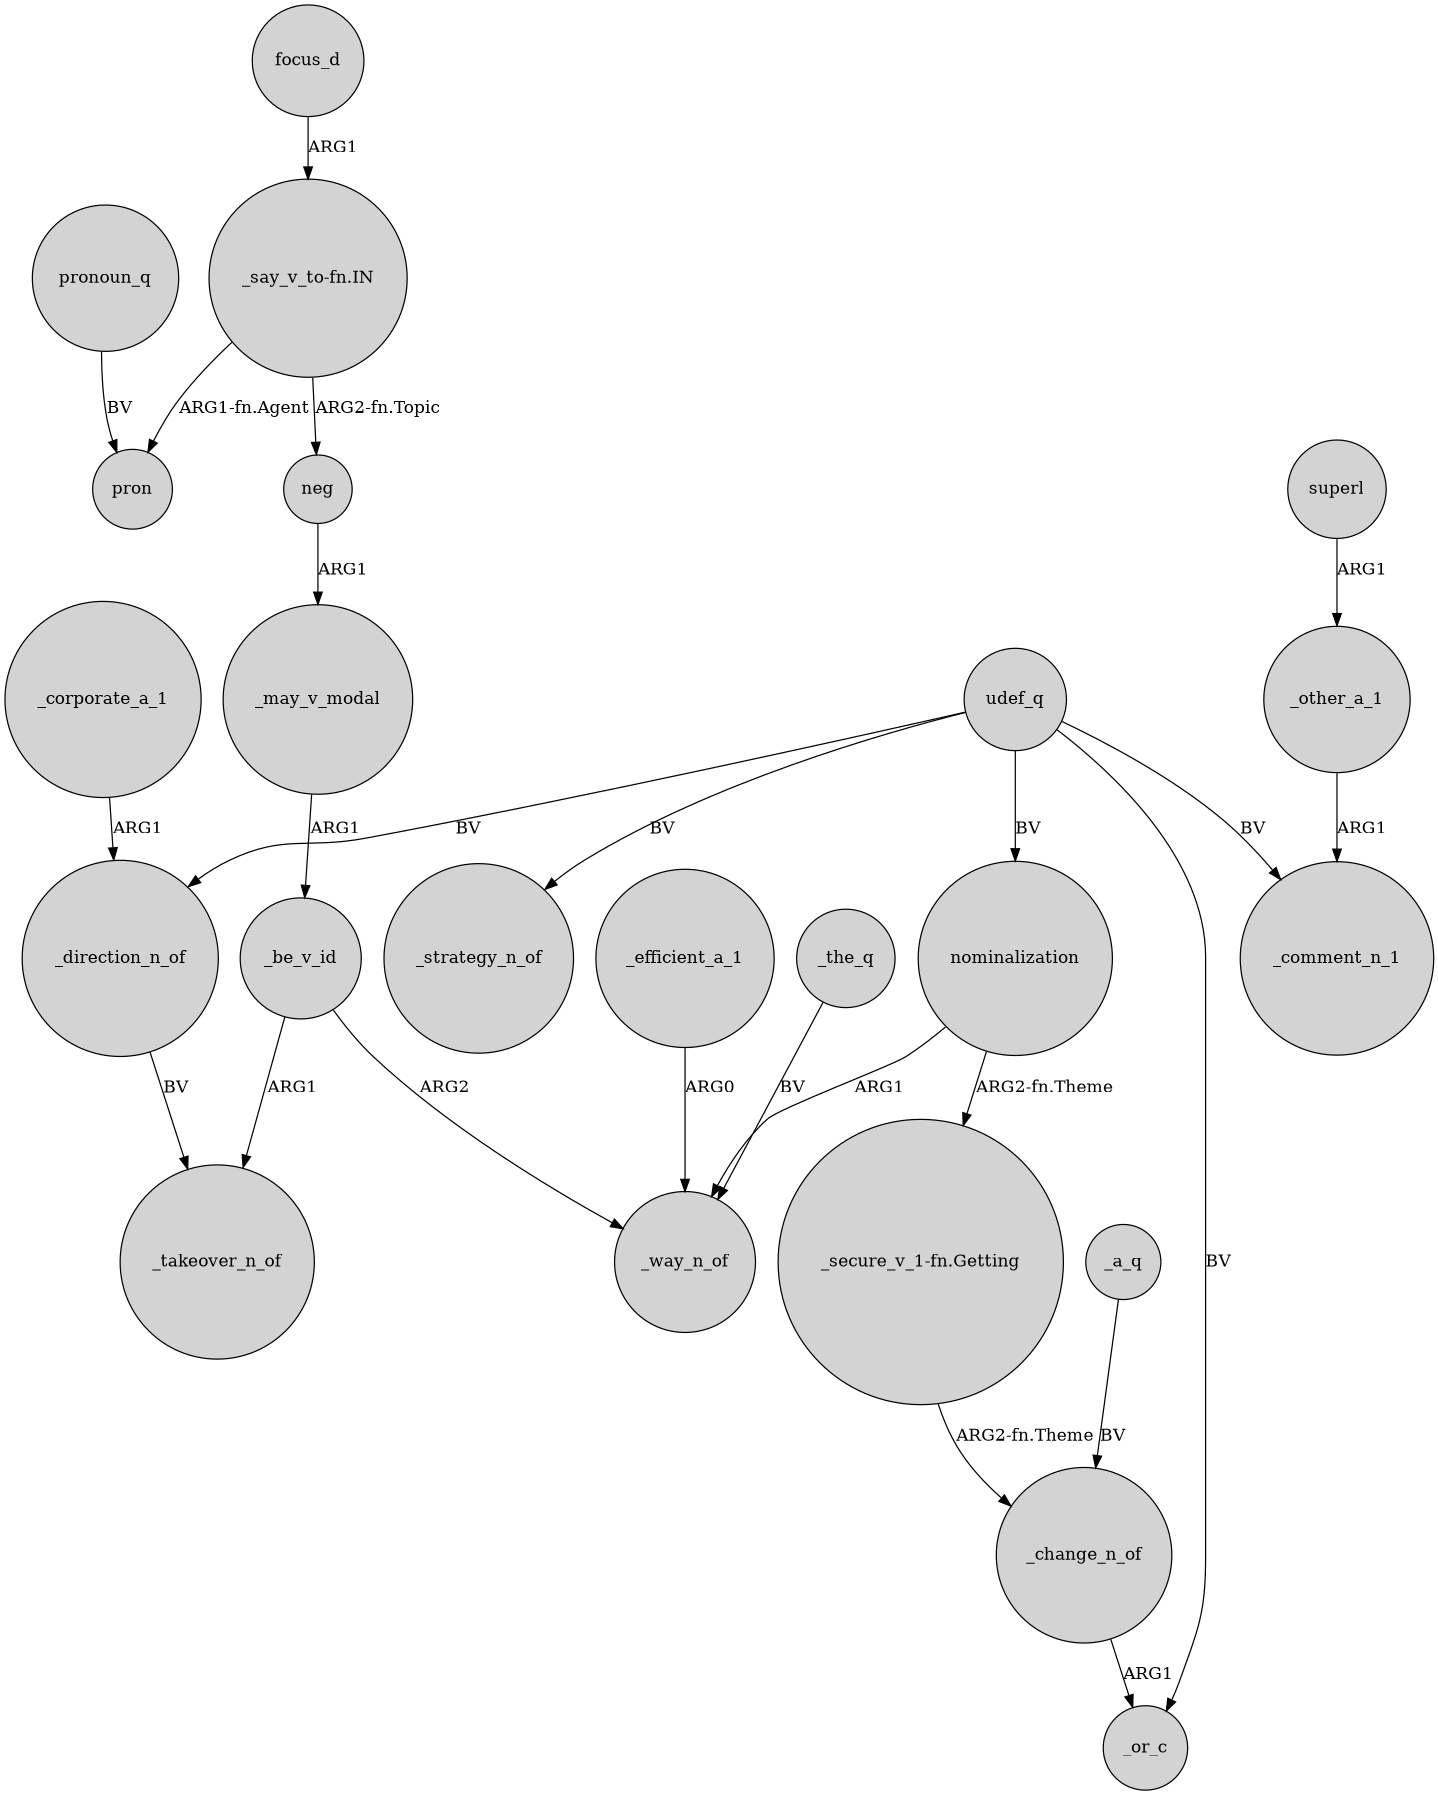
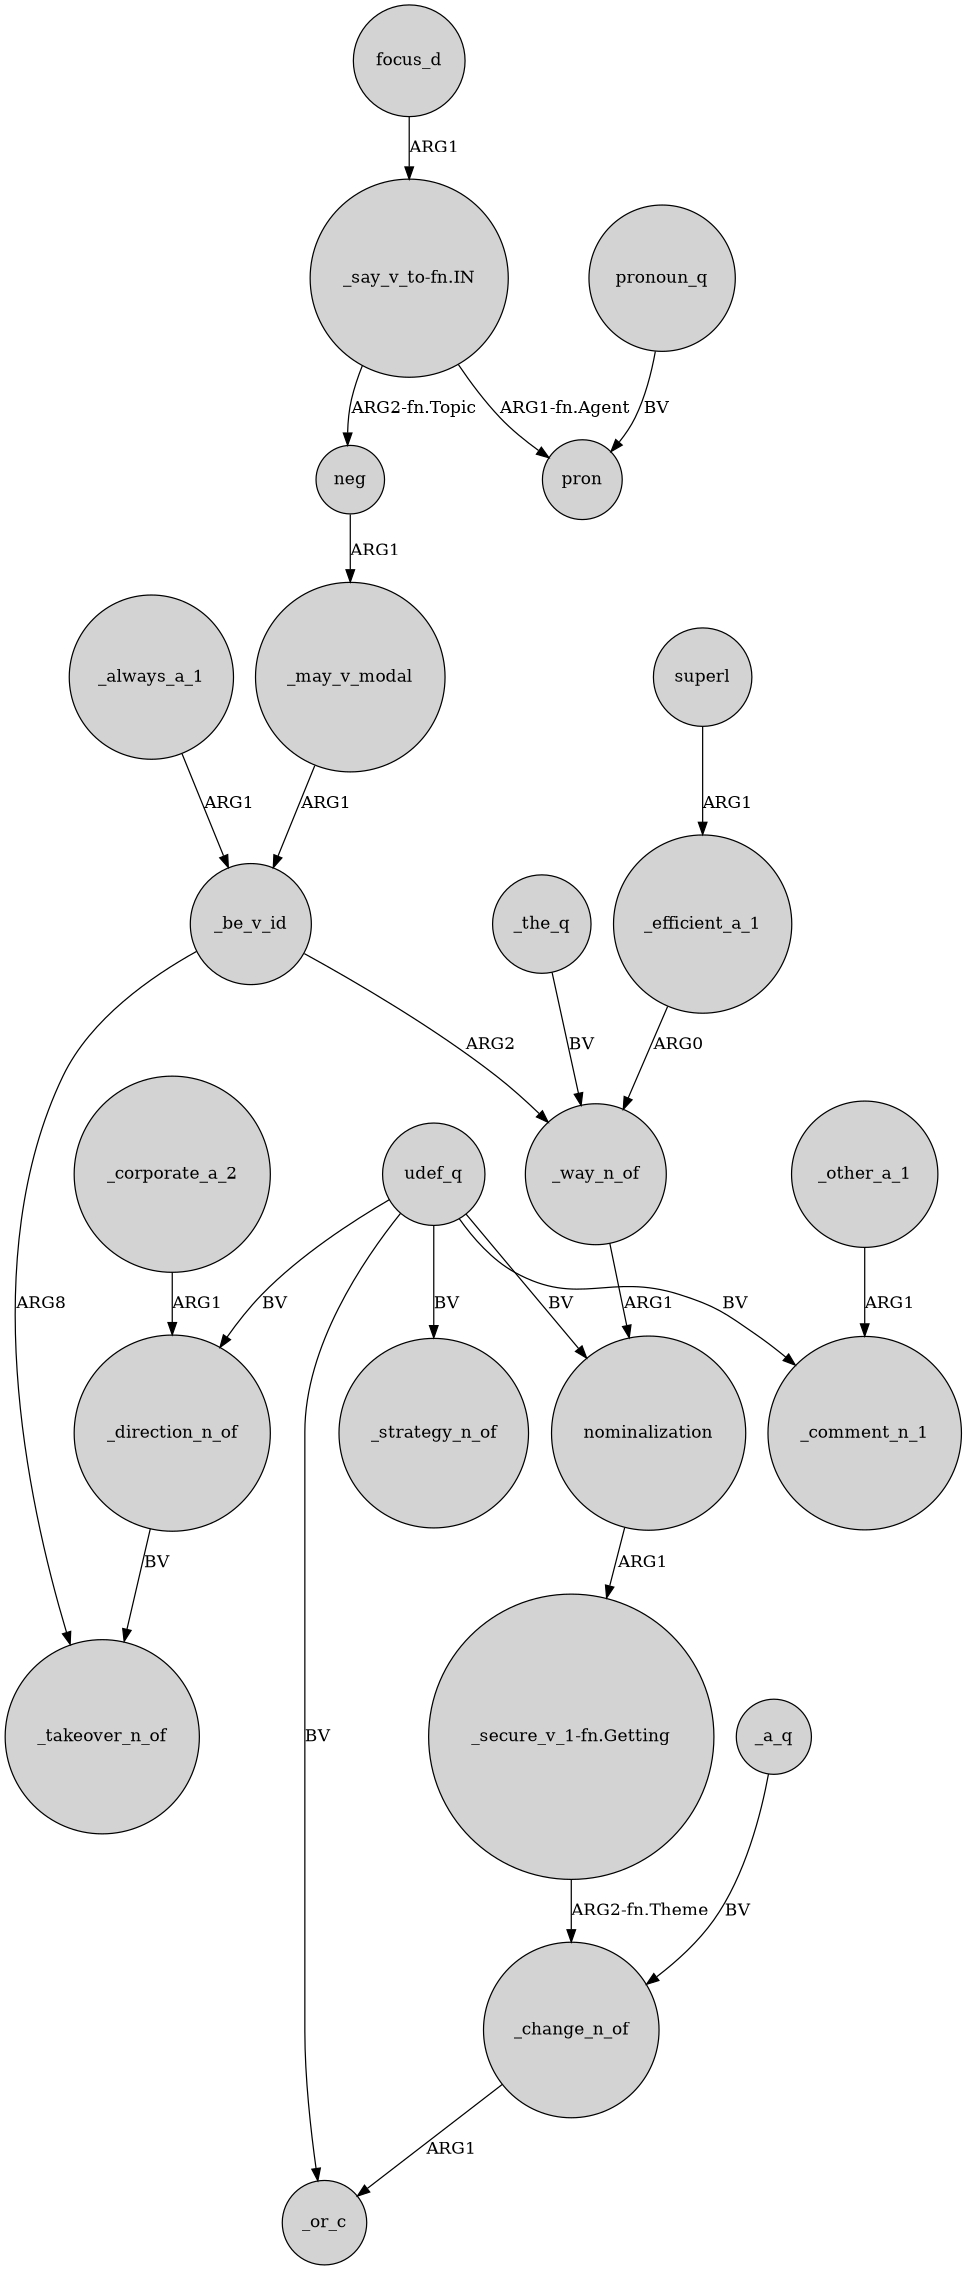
(1337, 576) -> (703, 774)
none -> (151, 677)
(103, 699) -> (172, 1174)
(293, 1088) -> (41, 1304)
(1045, 1088) -> (643, 1563)
(821, 1094) -> (617, 1278)
